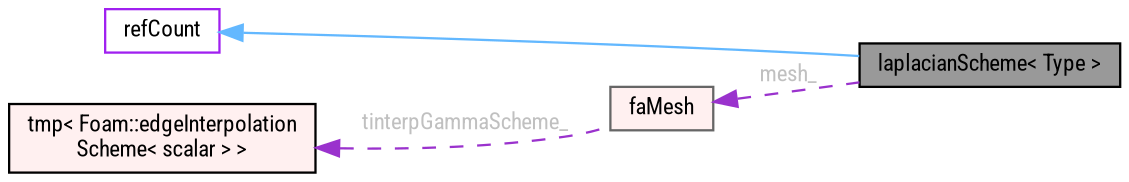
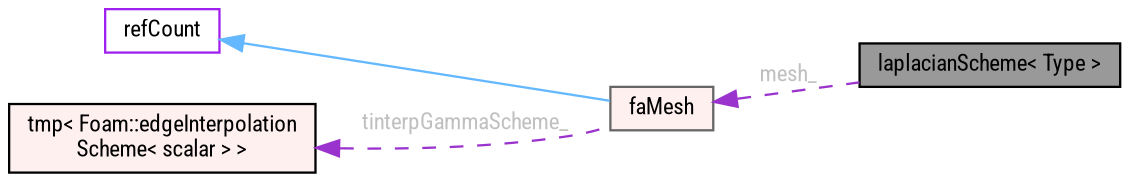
(551, 42) -> (426, 72)
